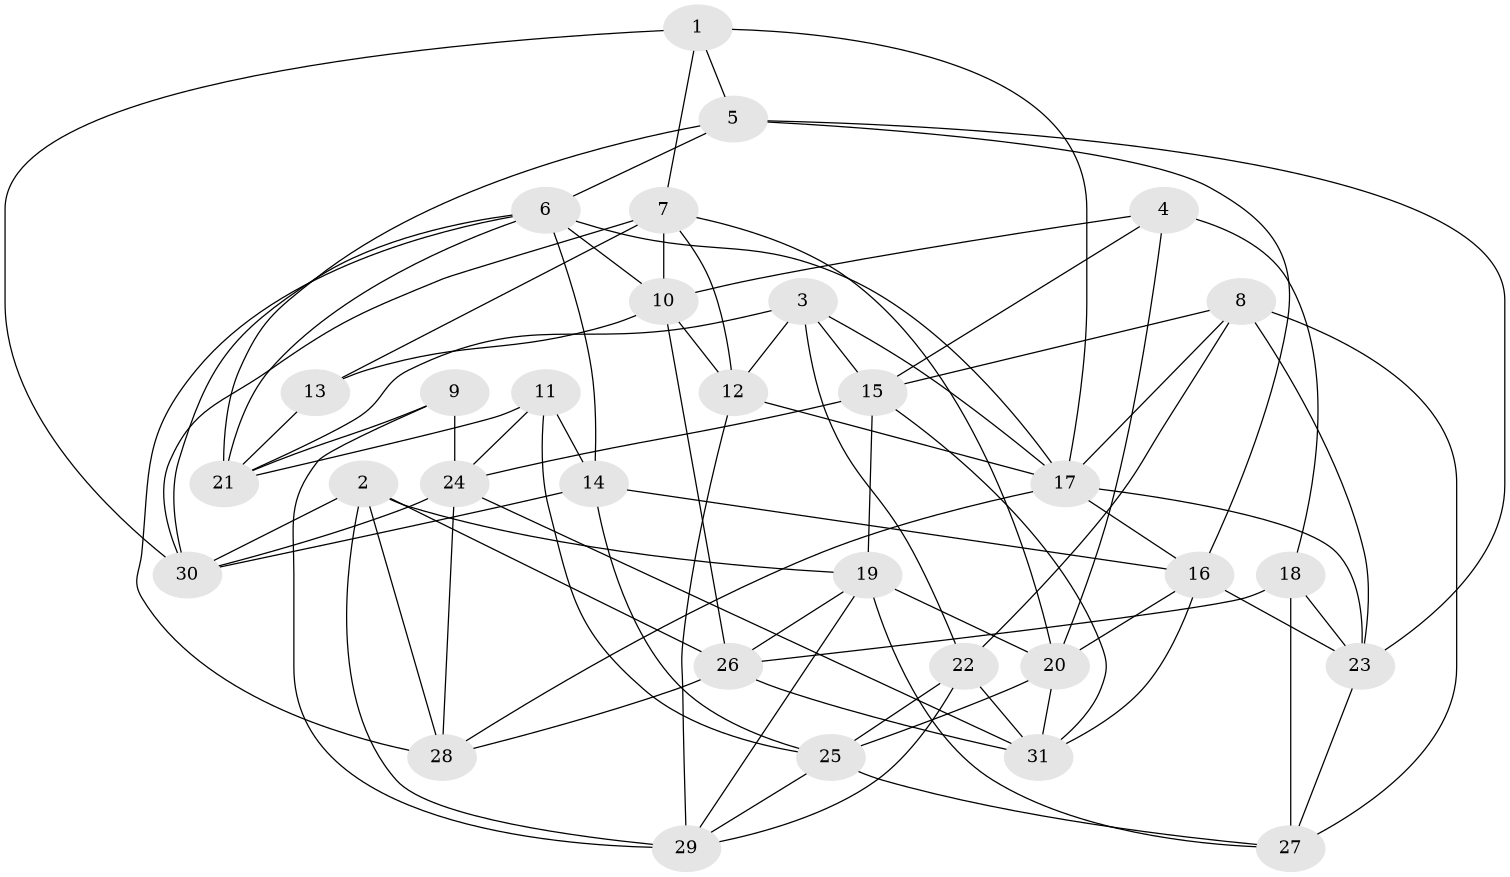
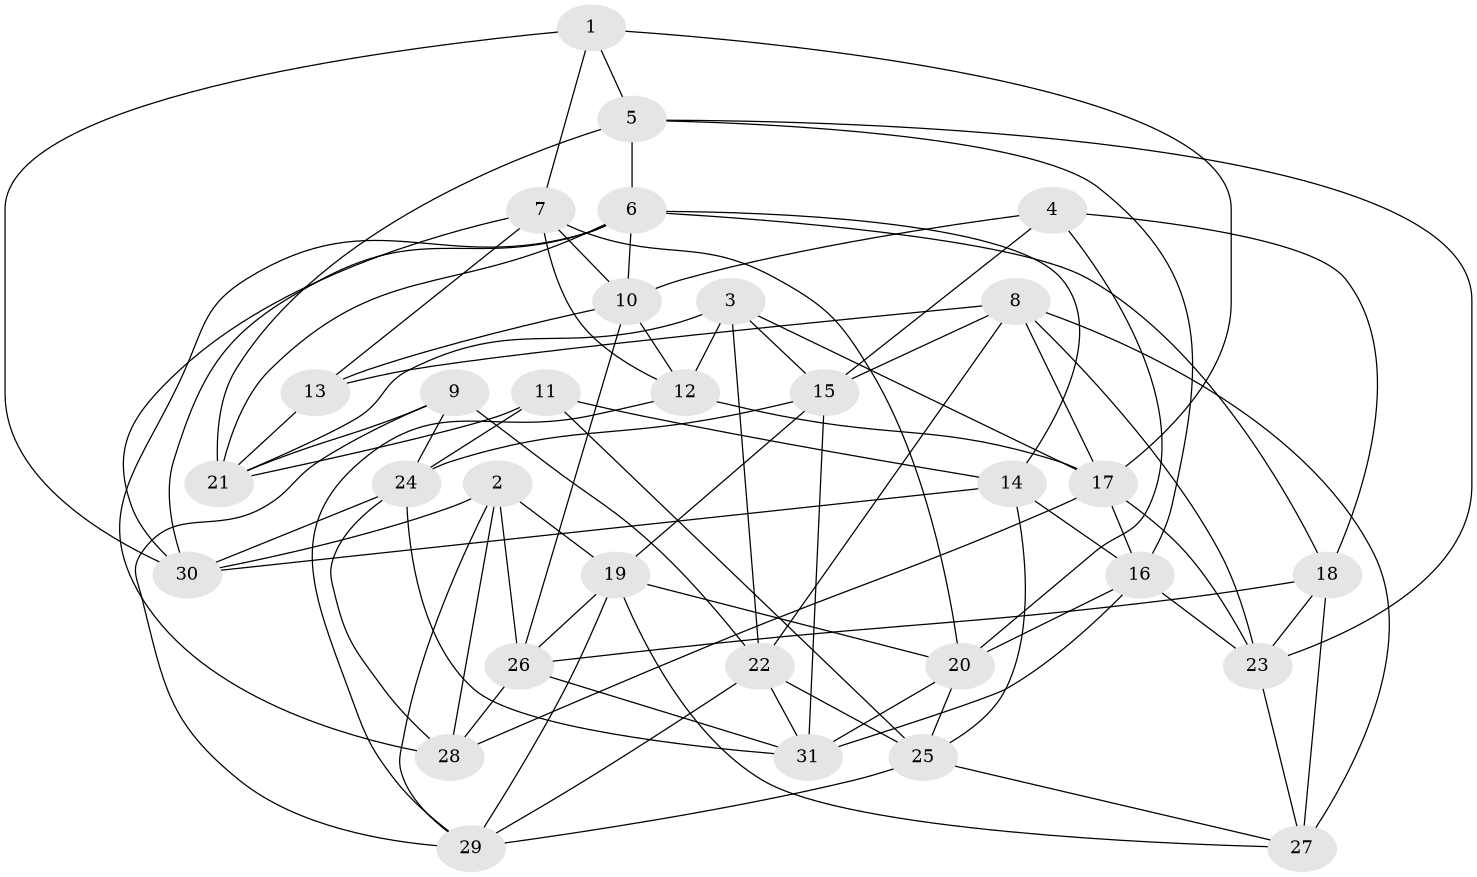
(884, 298) -> (1057, 266)
none -> (664, 338)
none -> (621, 517)
